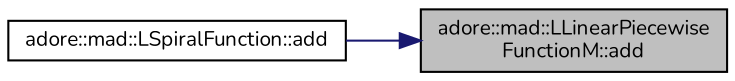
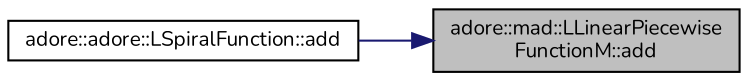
(177, 41) -> (183, 41)
